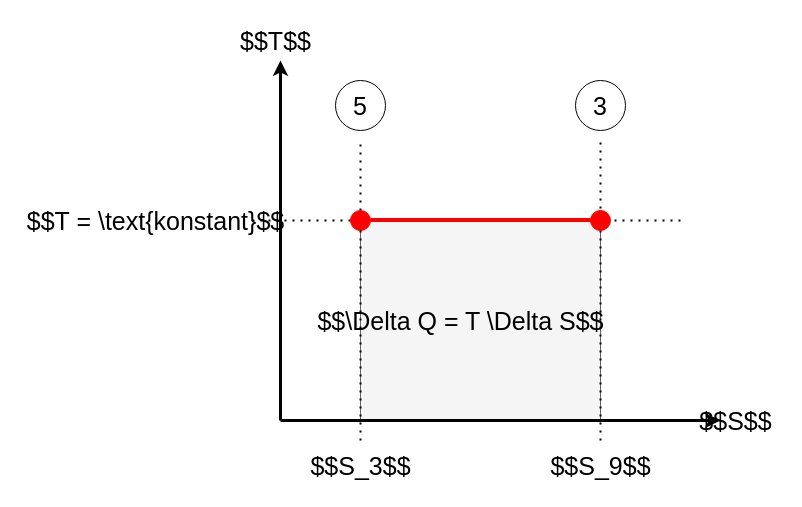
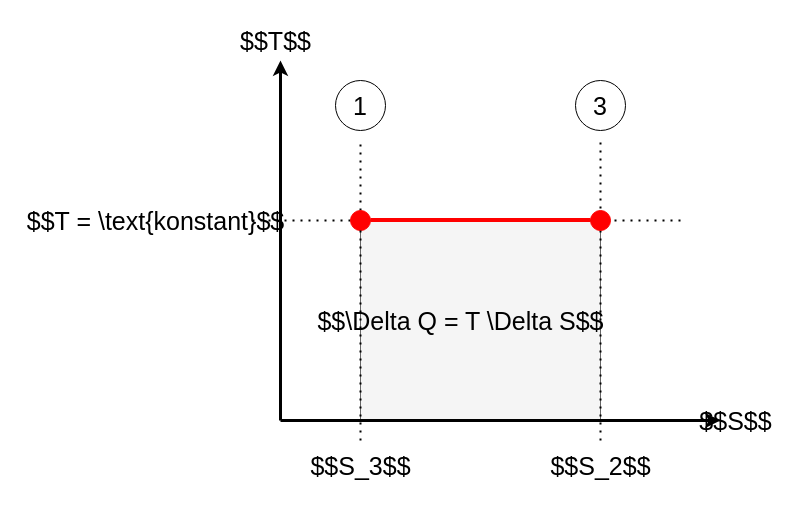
(361, 106) -> (361, 106)
(601, 466) -> (601, 466)
